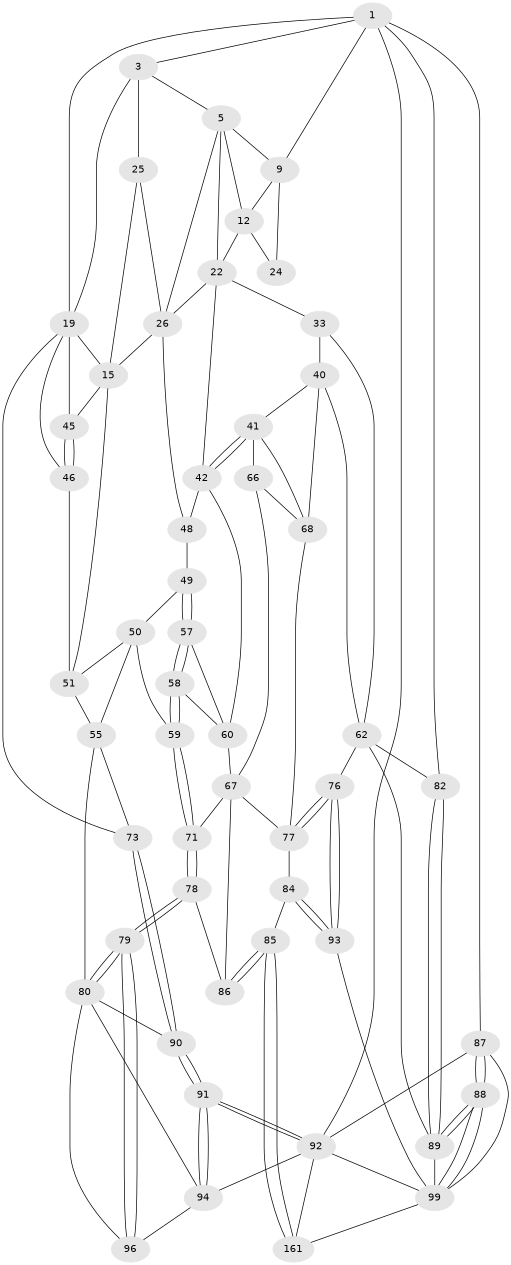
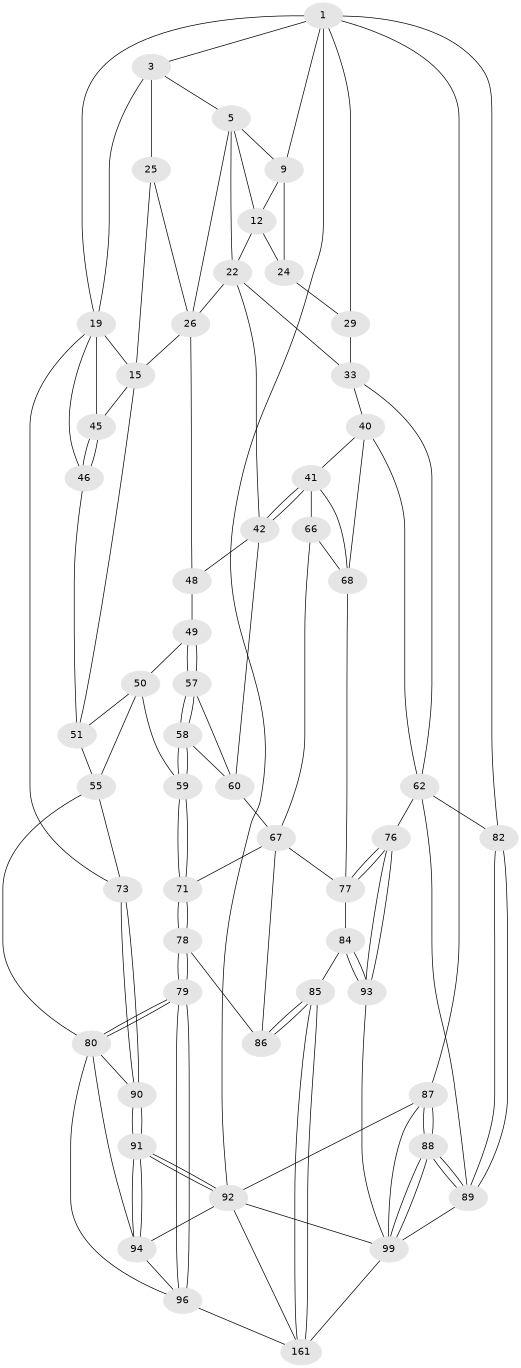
none -> (351, 324)
none -> (242, 1326)
